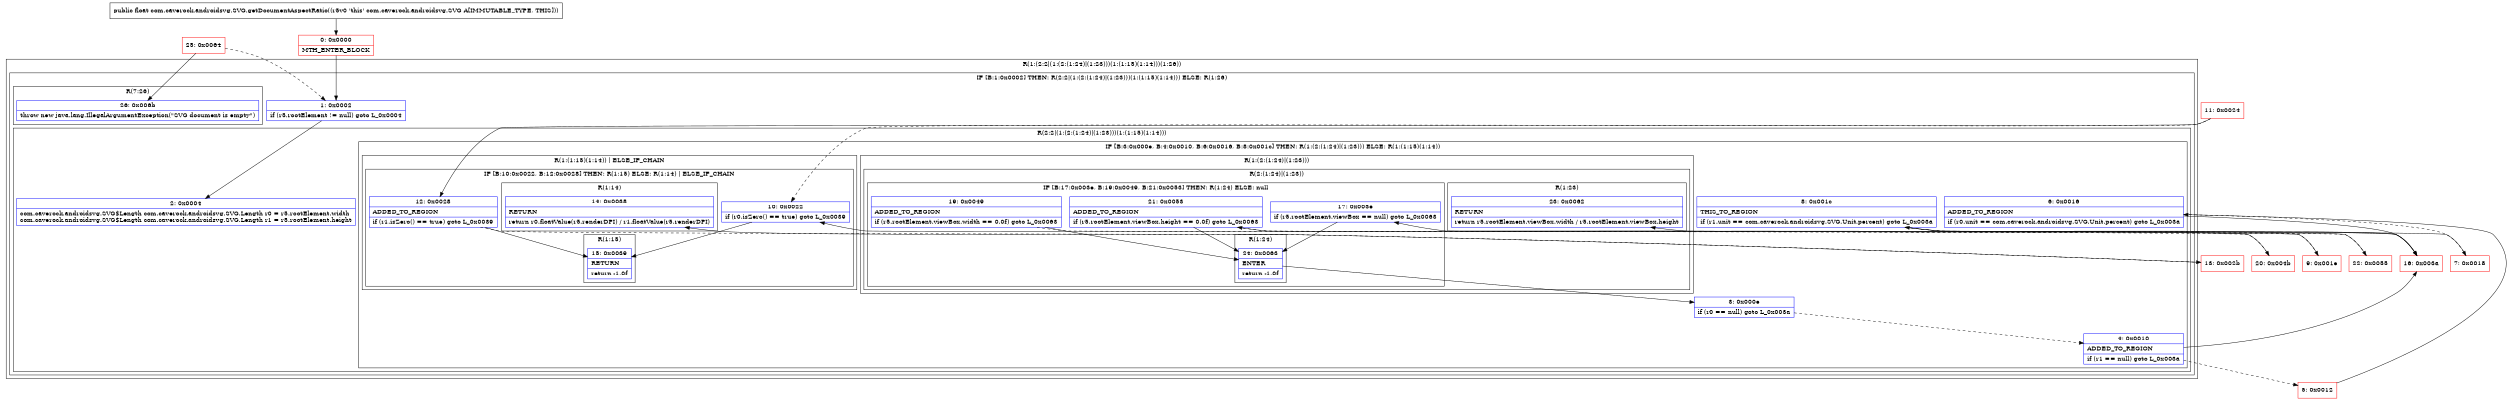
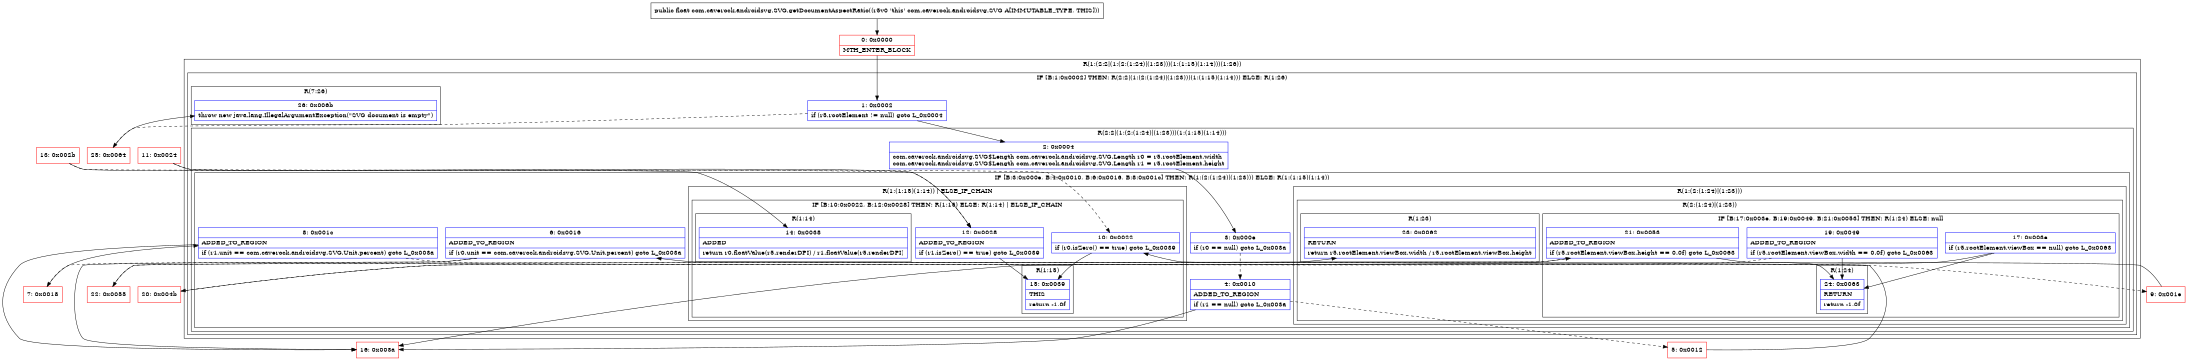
(277, 66) -> (459, 124)
(523, 212) -> (715, 243)
(1729, 212) -> (235, 243)
(1912, 231) -> (996, 267)
(1338, 236) -> (529, 170)
(606, 263) -> (1037, 294)
(1254, 263) -> (1838, 294)
(1486, 284) -> (1210, 194)
